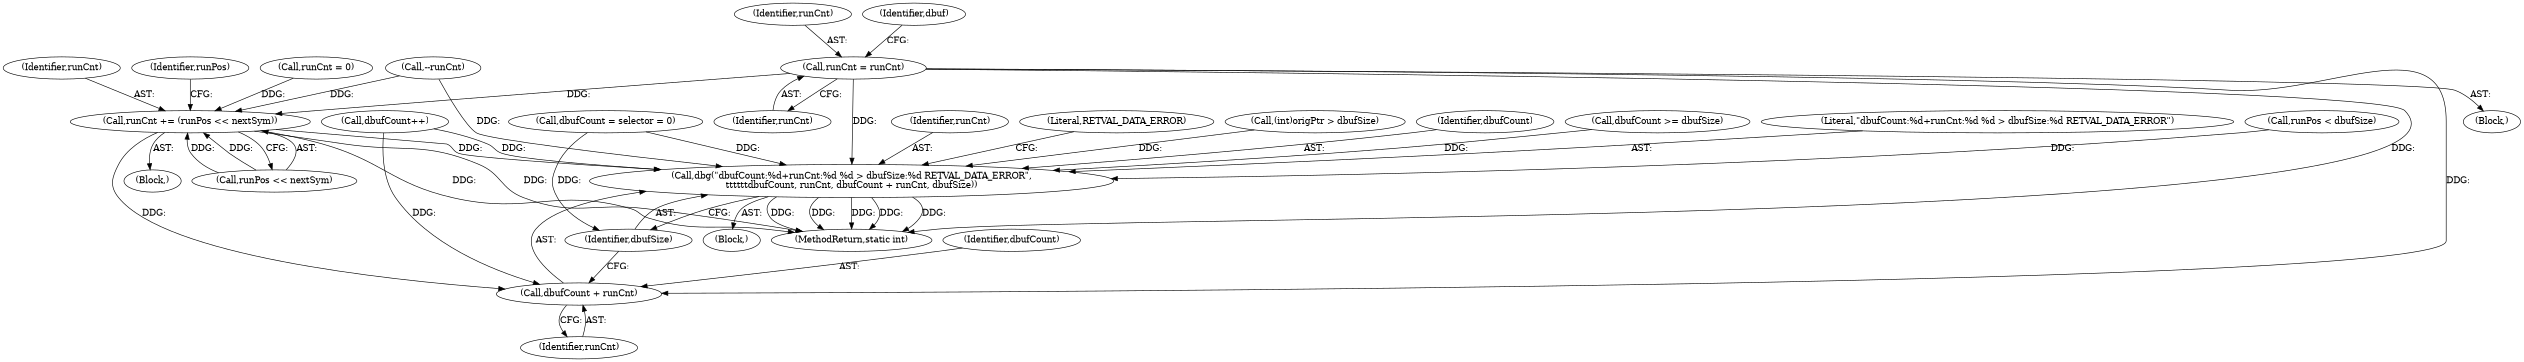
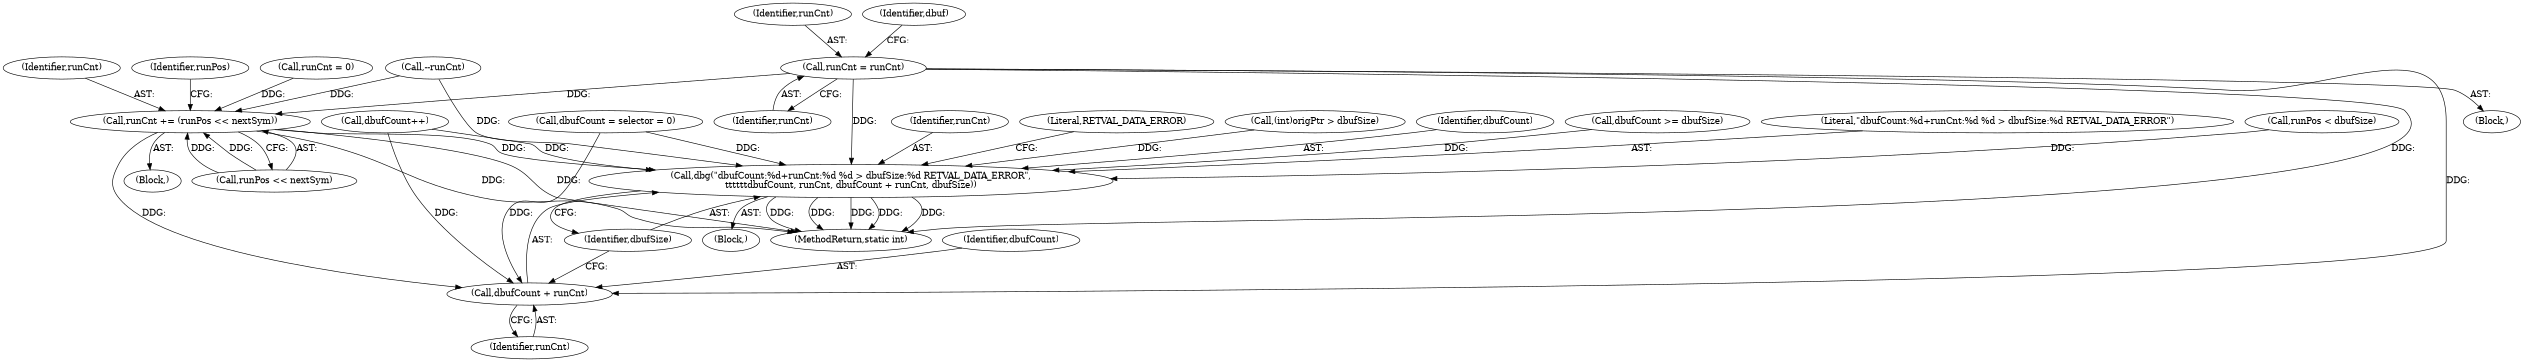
(552, 183) -> (511, 207)
